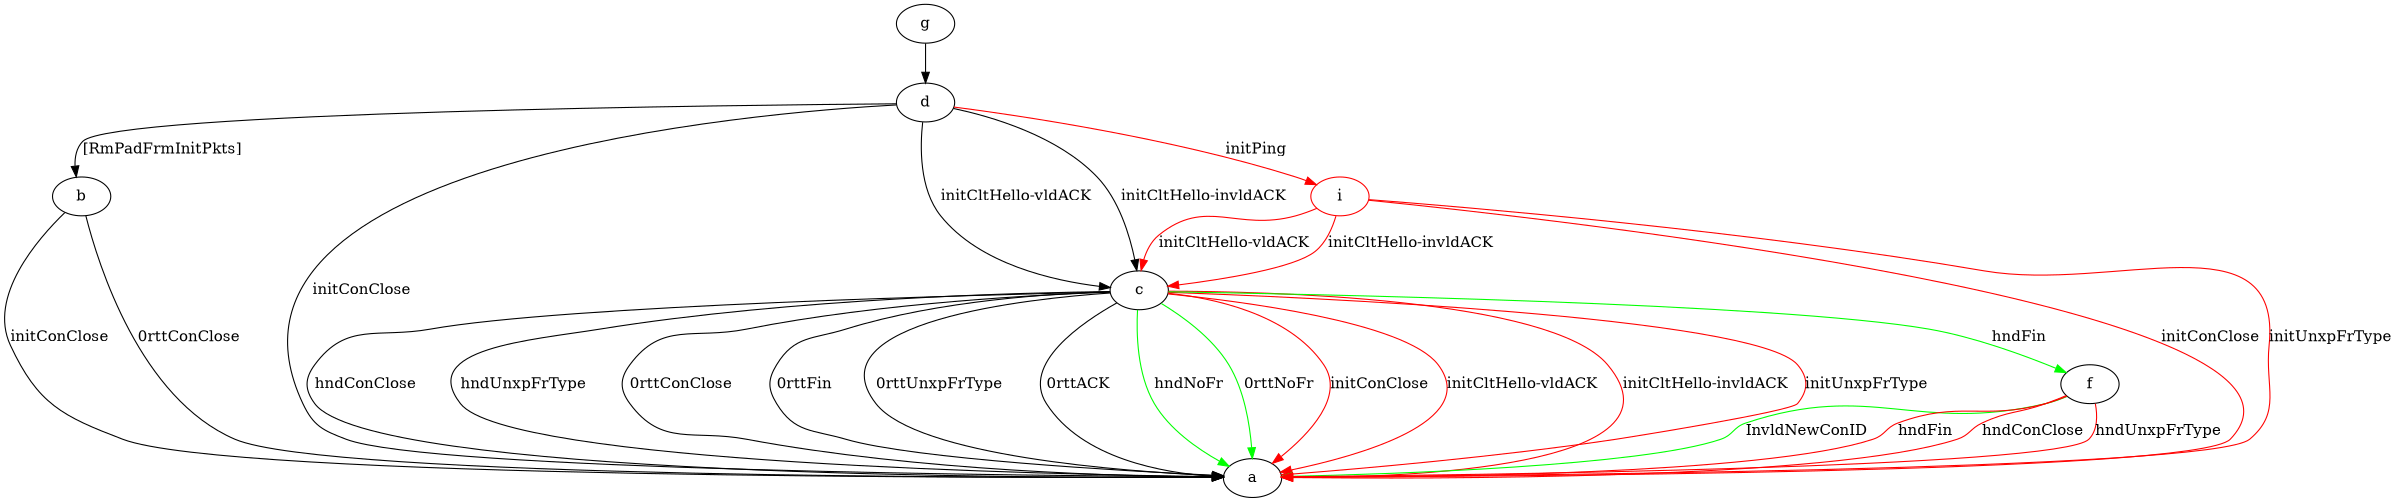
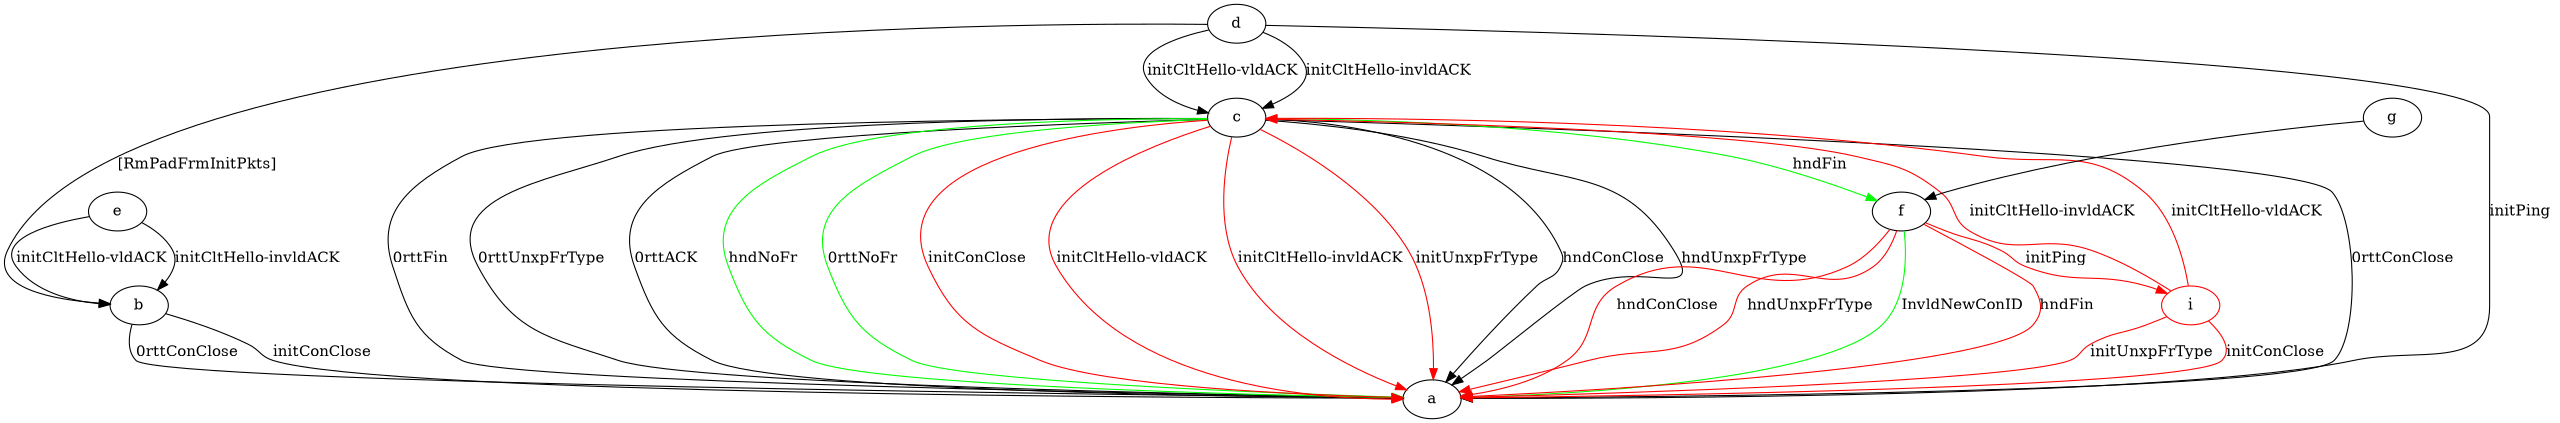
(926, 58) -> (2148, 149)
(1132, 136) -> (2037, 270)
none -> (118, 212)
(364, 290) -> (2523, 212)
